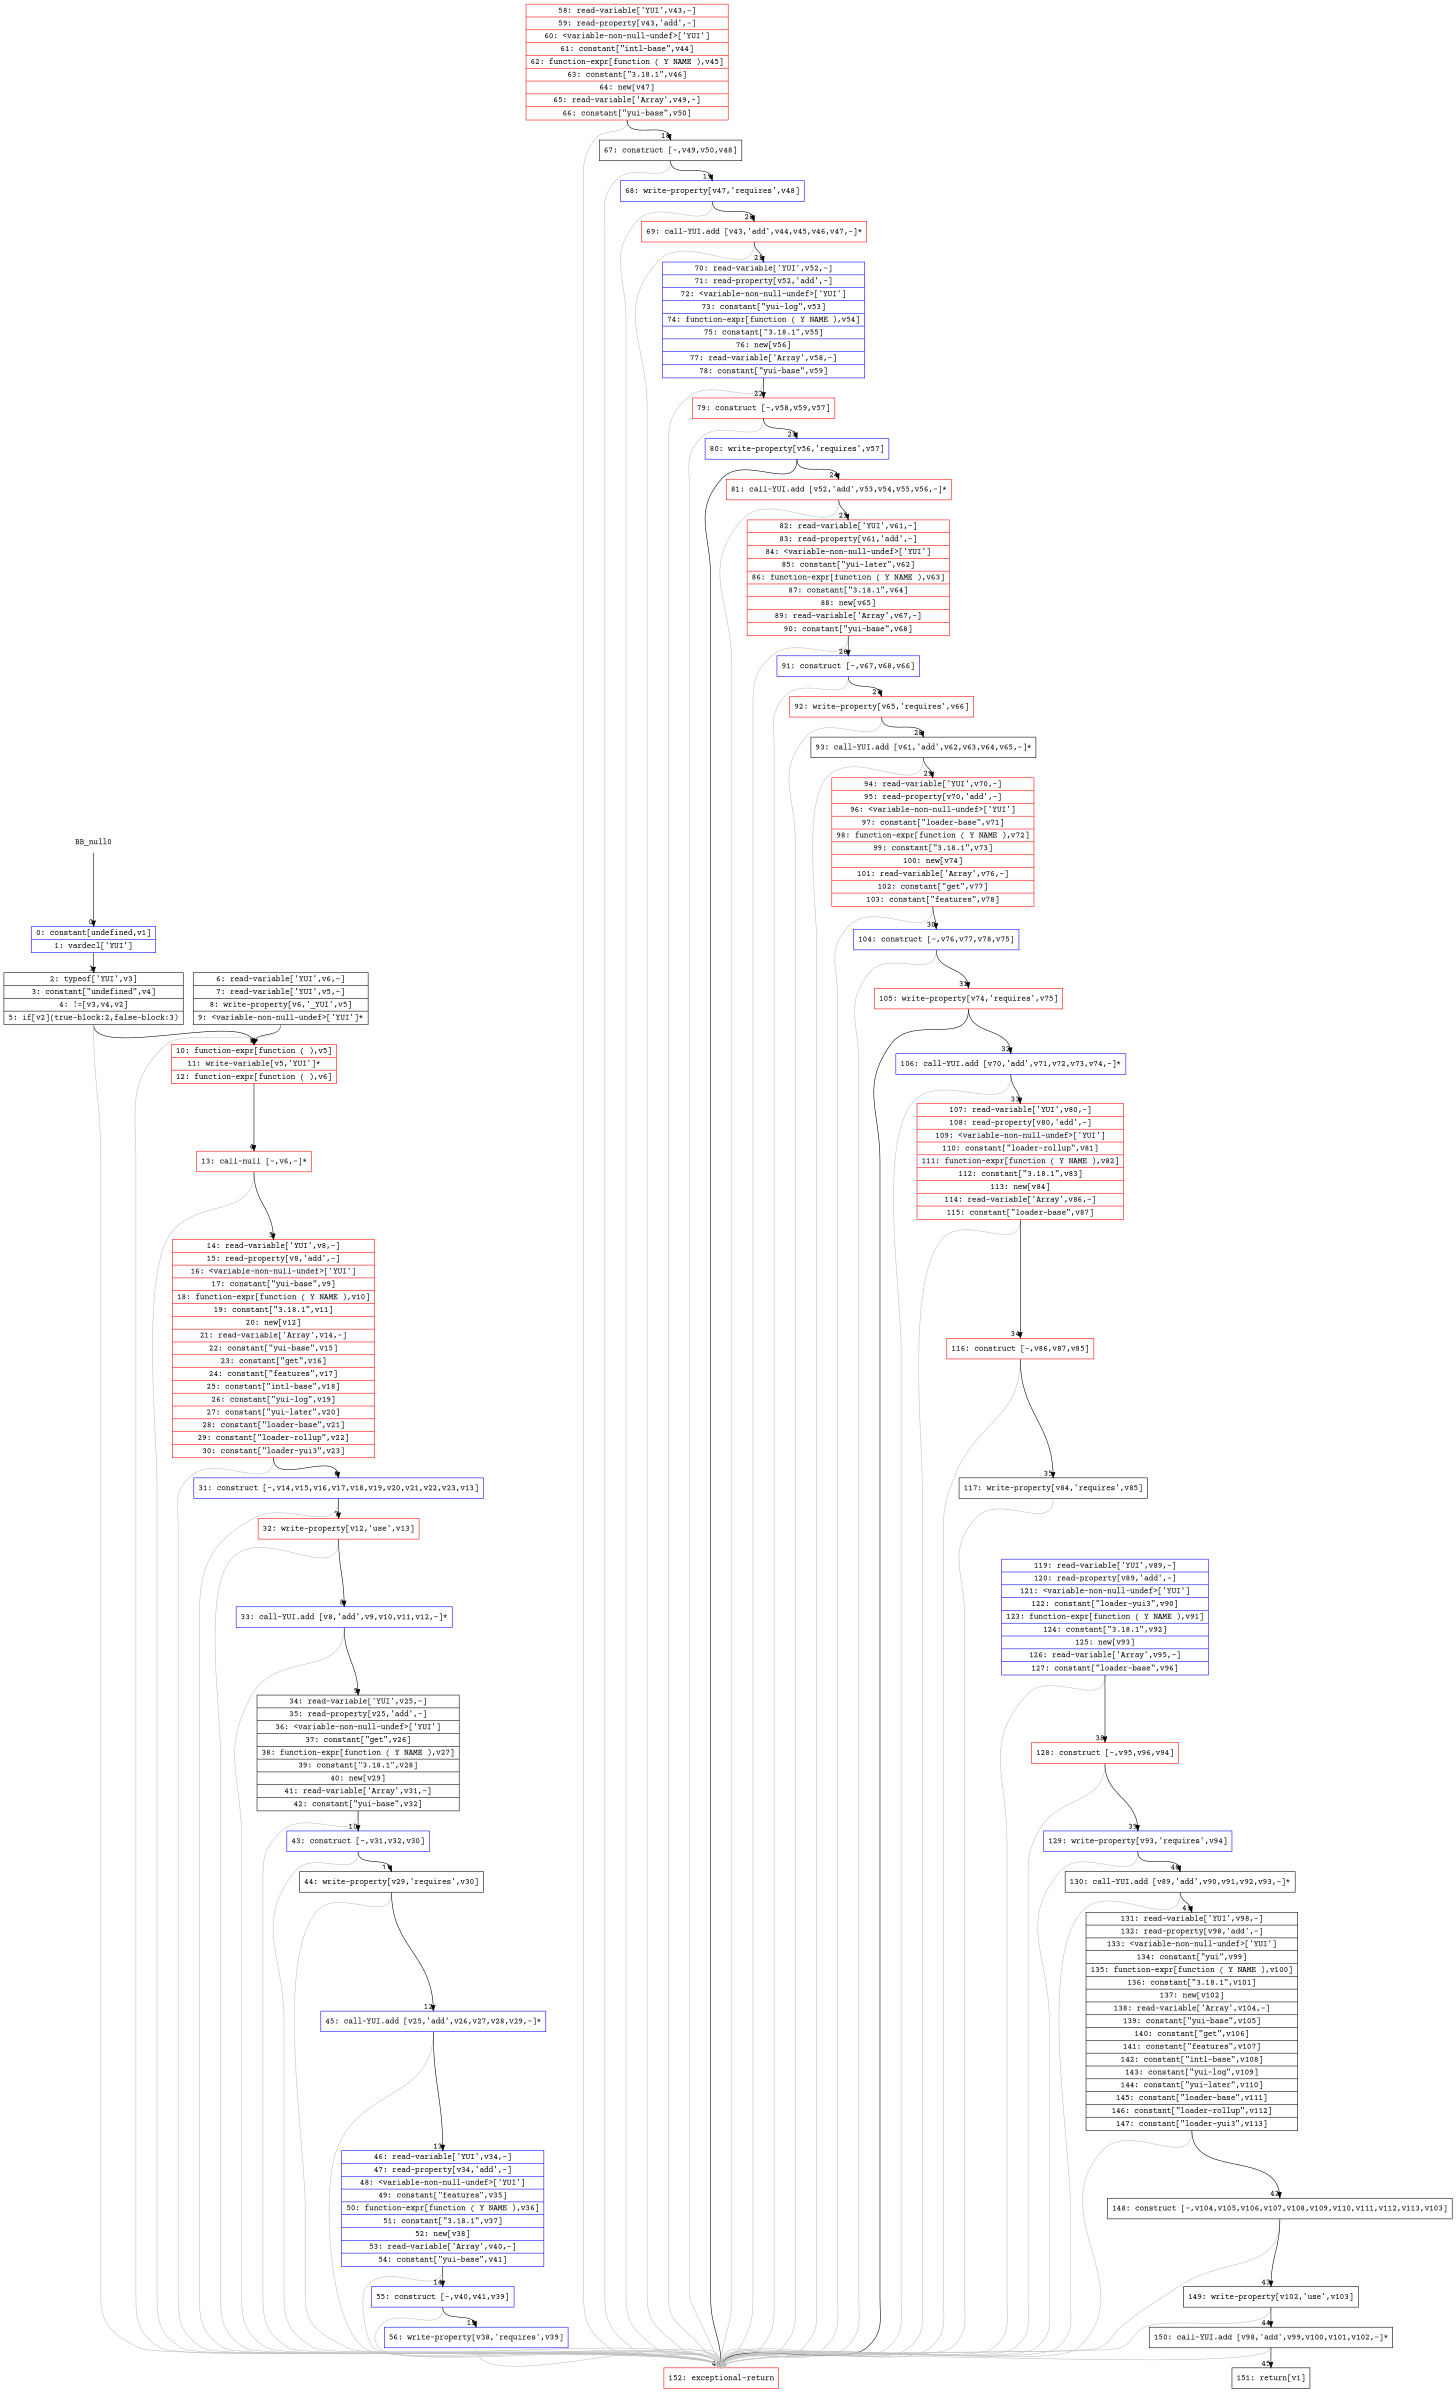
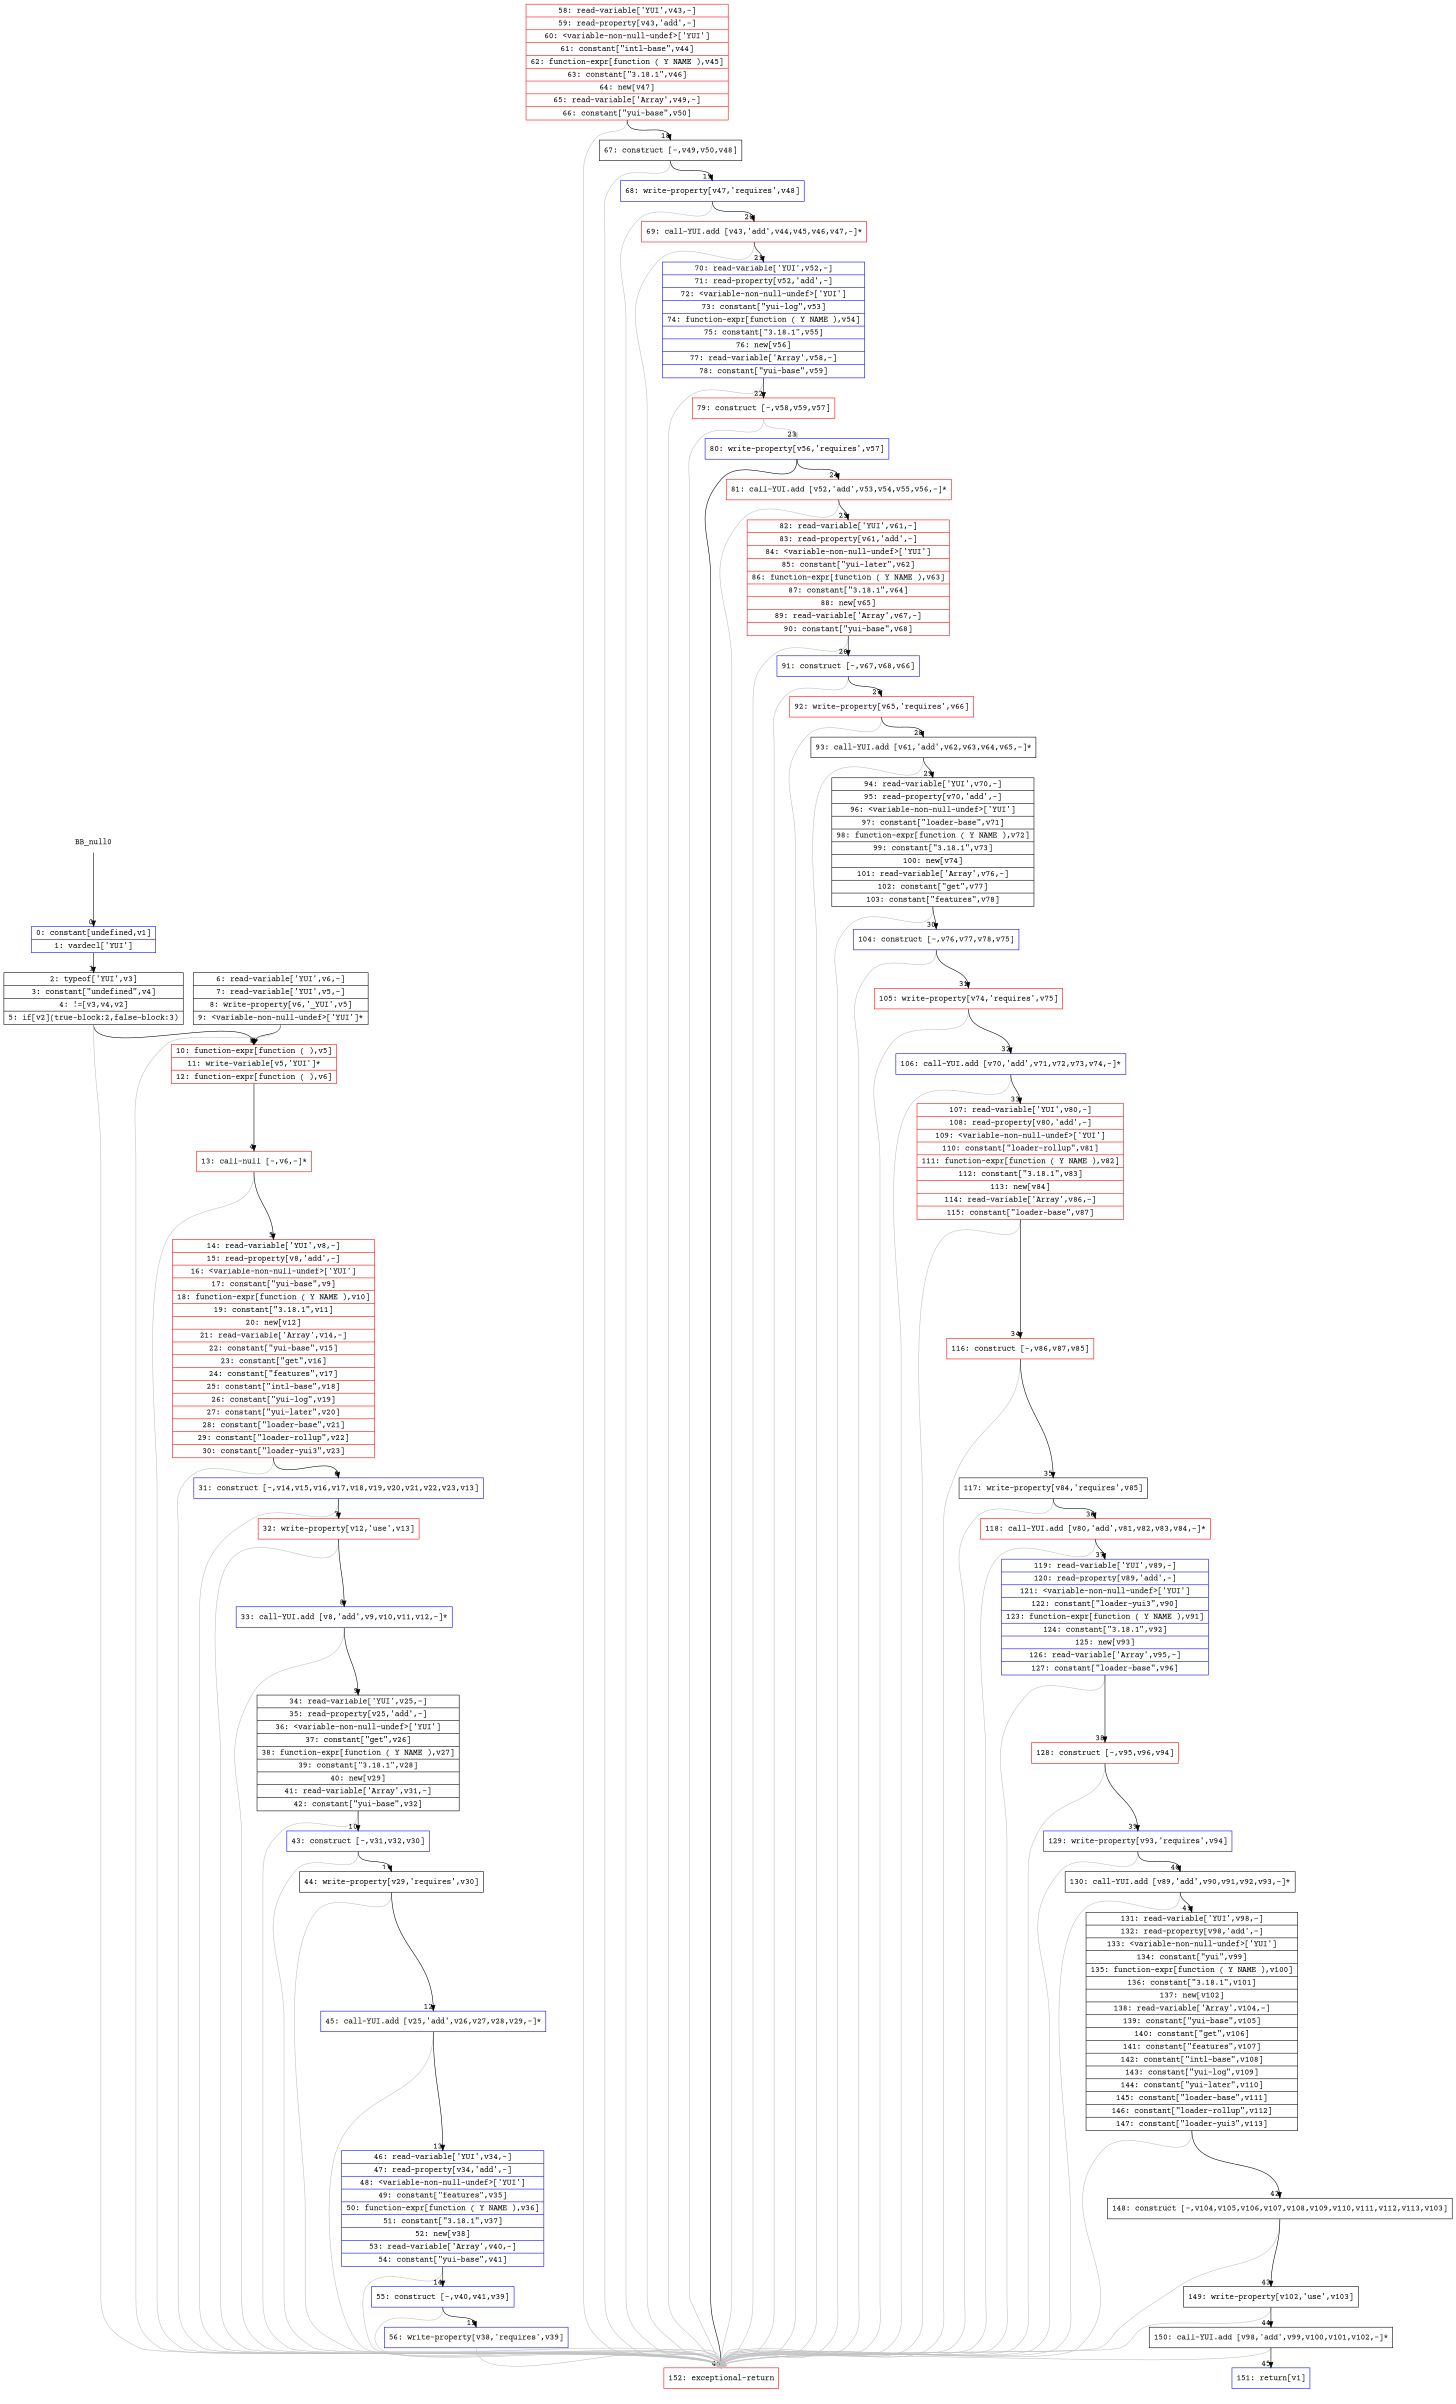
(777, 428) -> (777, 428)
(933, 842) -> (933, 842)
none -> (1096, 1529)
(880, 1723) -> (880, 1723)
(1271, 2378) -> (1271, 2378)
